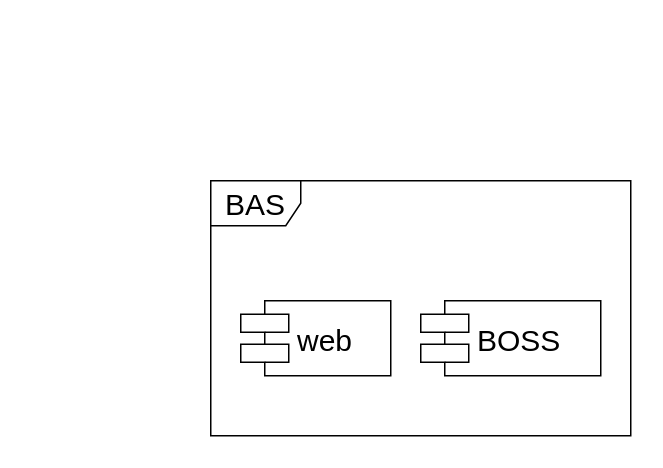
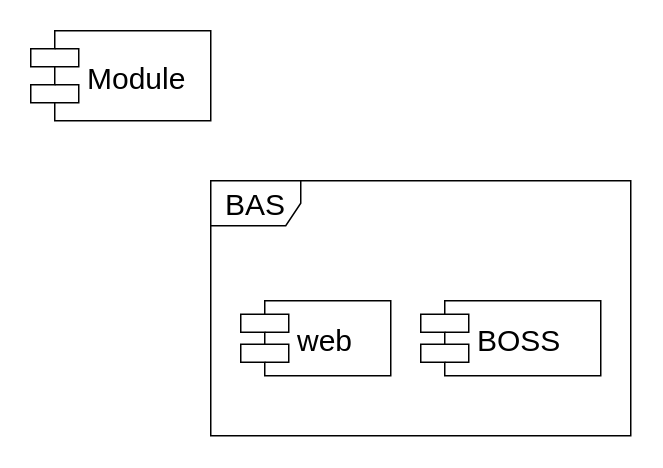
none -> (121, 76)
